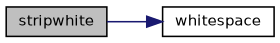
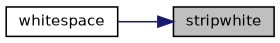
(127, 22) -> (138, 22)
